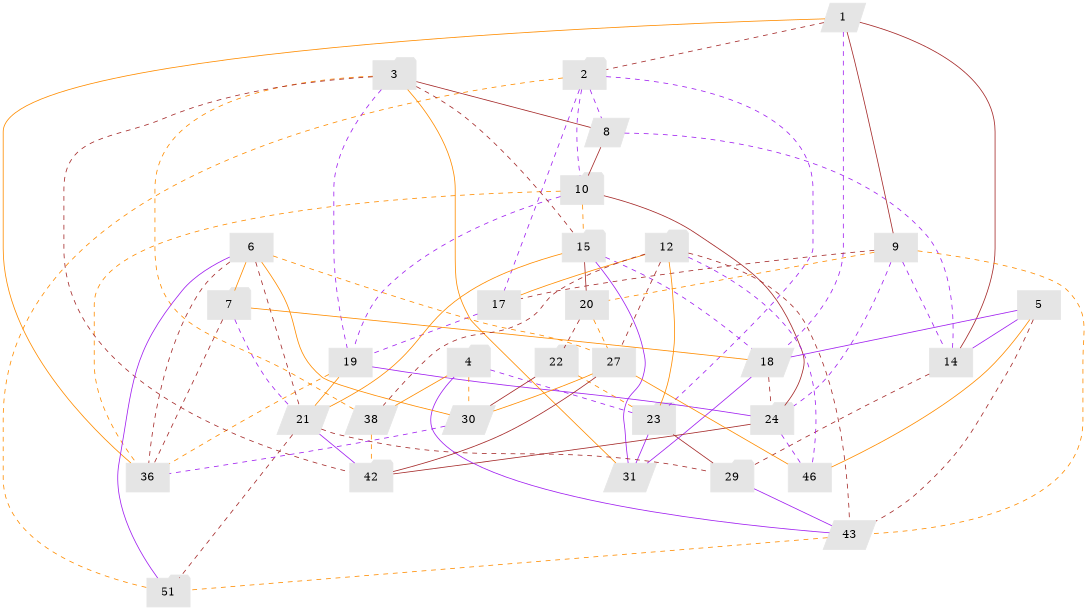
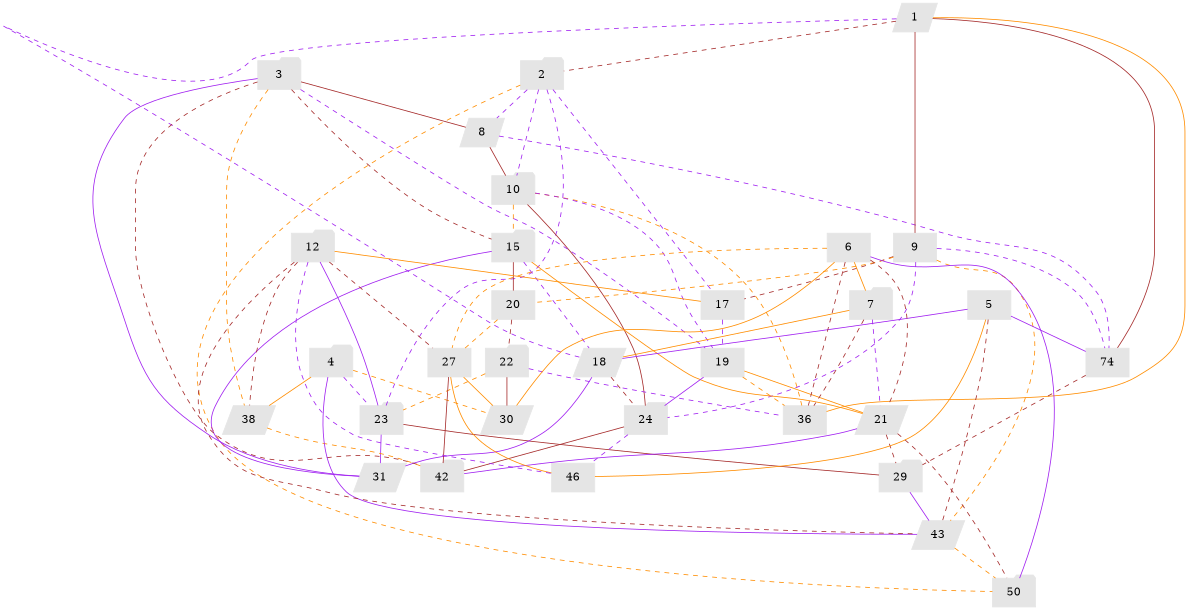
(458, 290) -> (117, 296)
(675, 335) -> (353, 332)
(951, 363) -> (1108, 363)
(308, 452) -> (656, 394)
(169, 593) -> (1014, 593)
